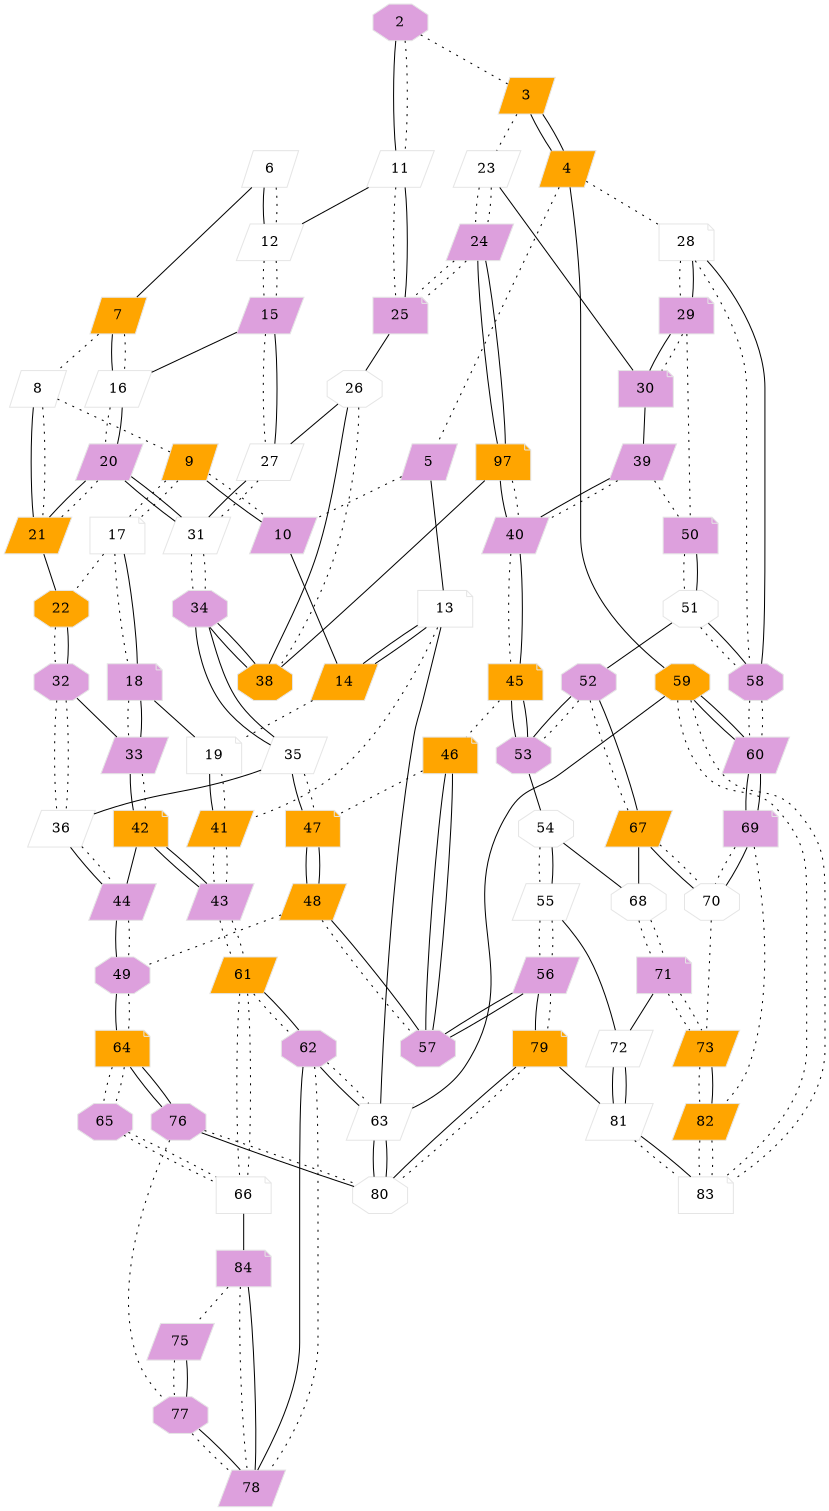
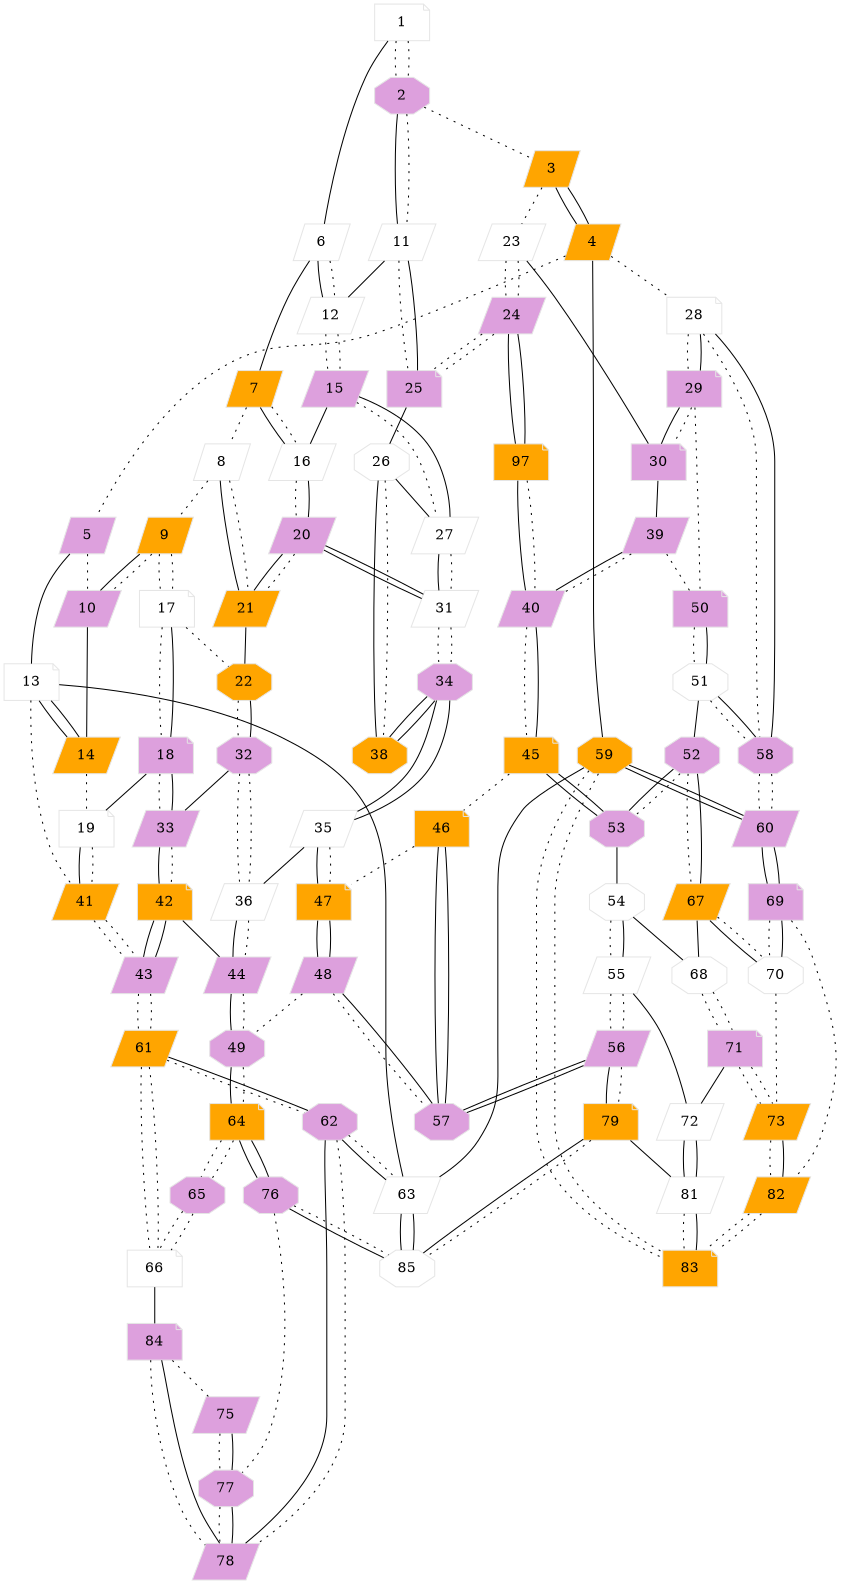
none -> (402, 22)
(384, 574) -> none
(313, 902) -> (324, 975)
(380, 1195) -> (407, 1268)
(706, 1195) -> (690, 1268)
